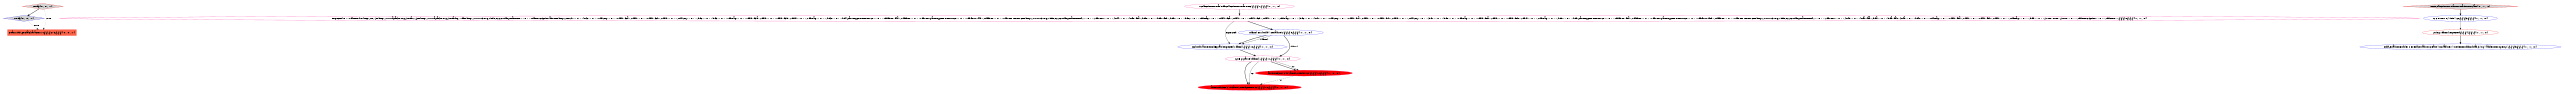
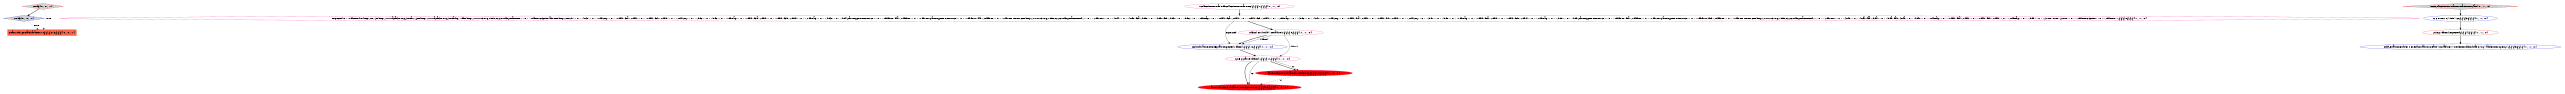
(2460, 25) -> (2460, 25)
(1281, 33) -> (1281, 33)
(1290, 47) -> (1290, 47)
